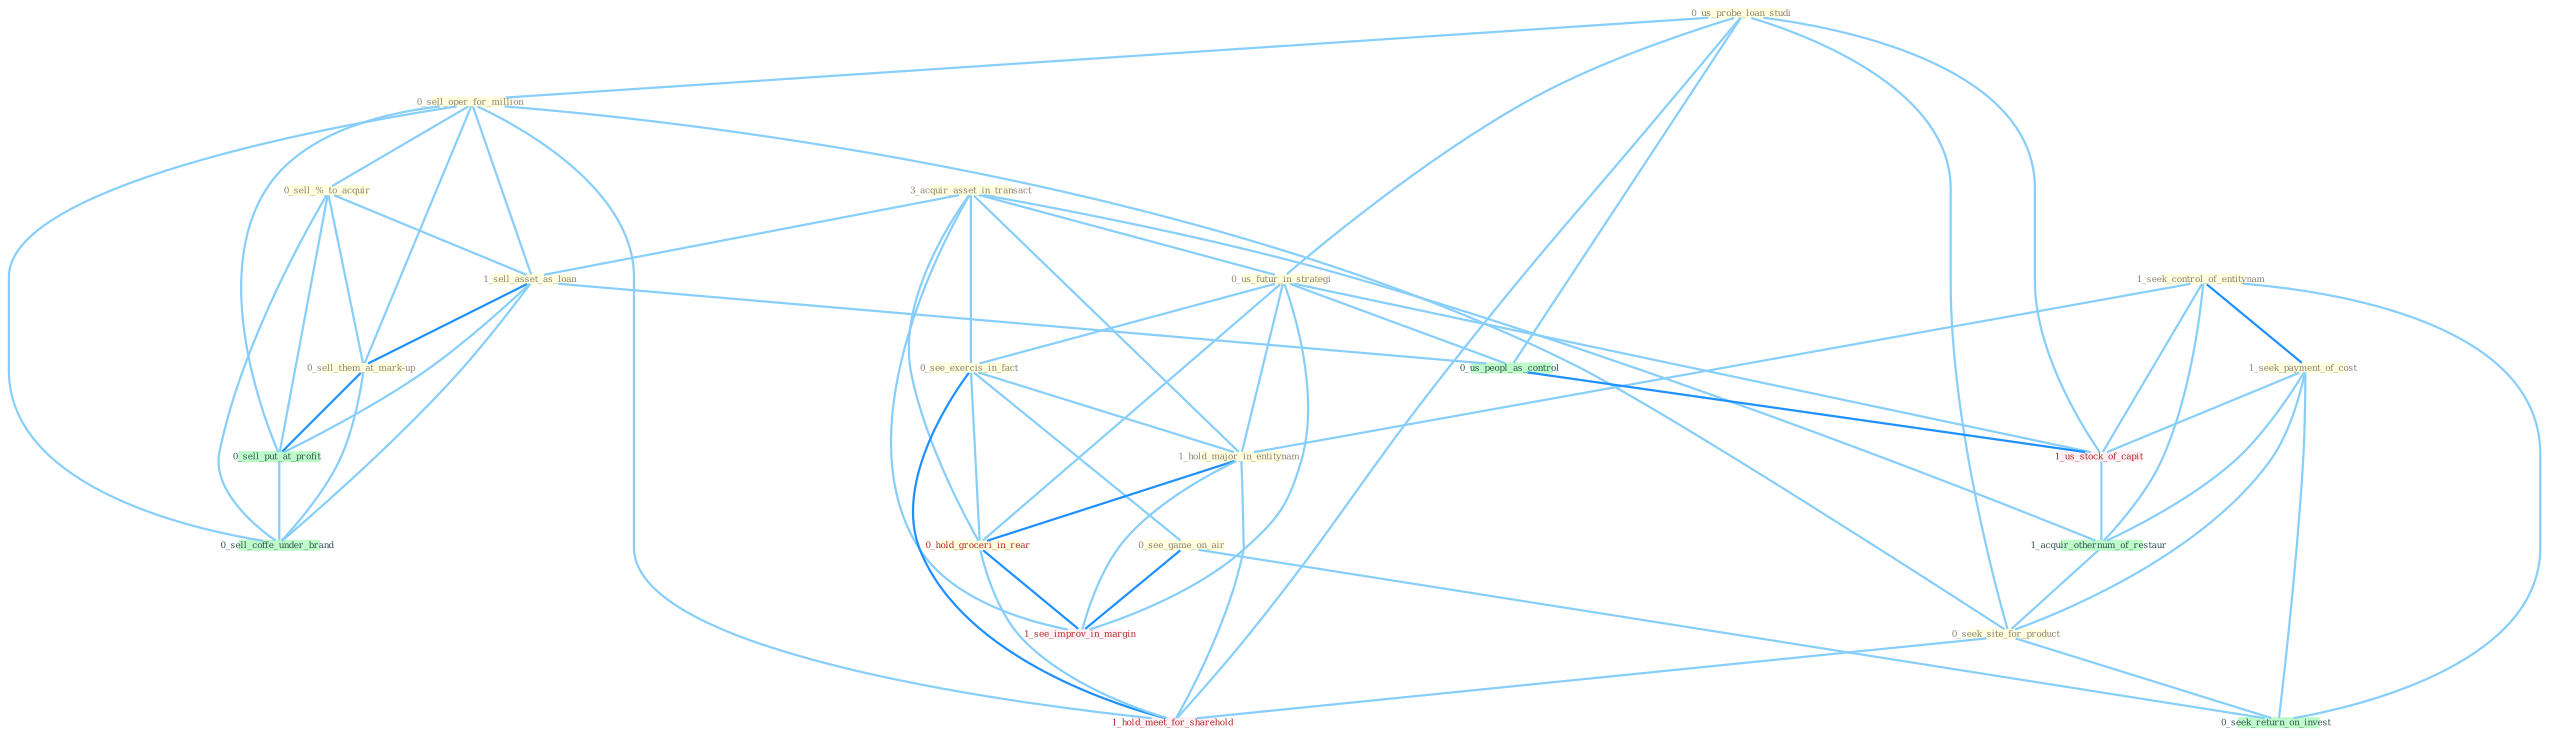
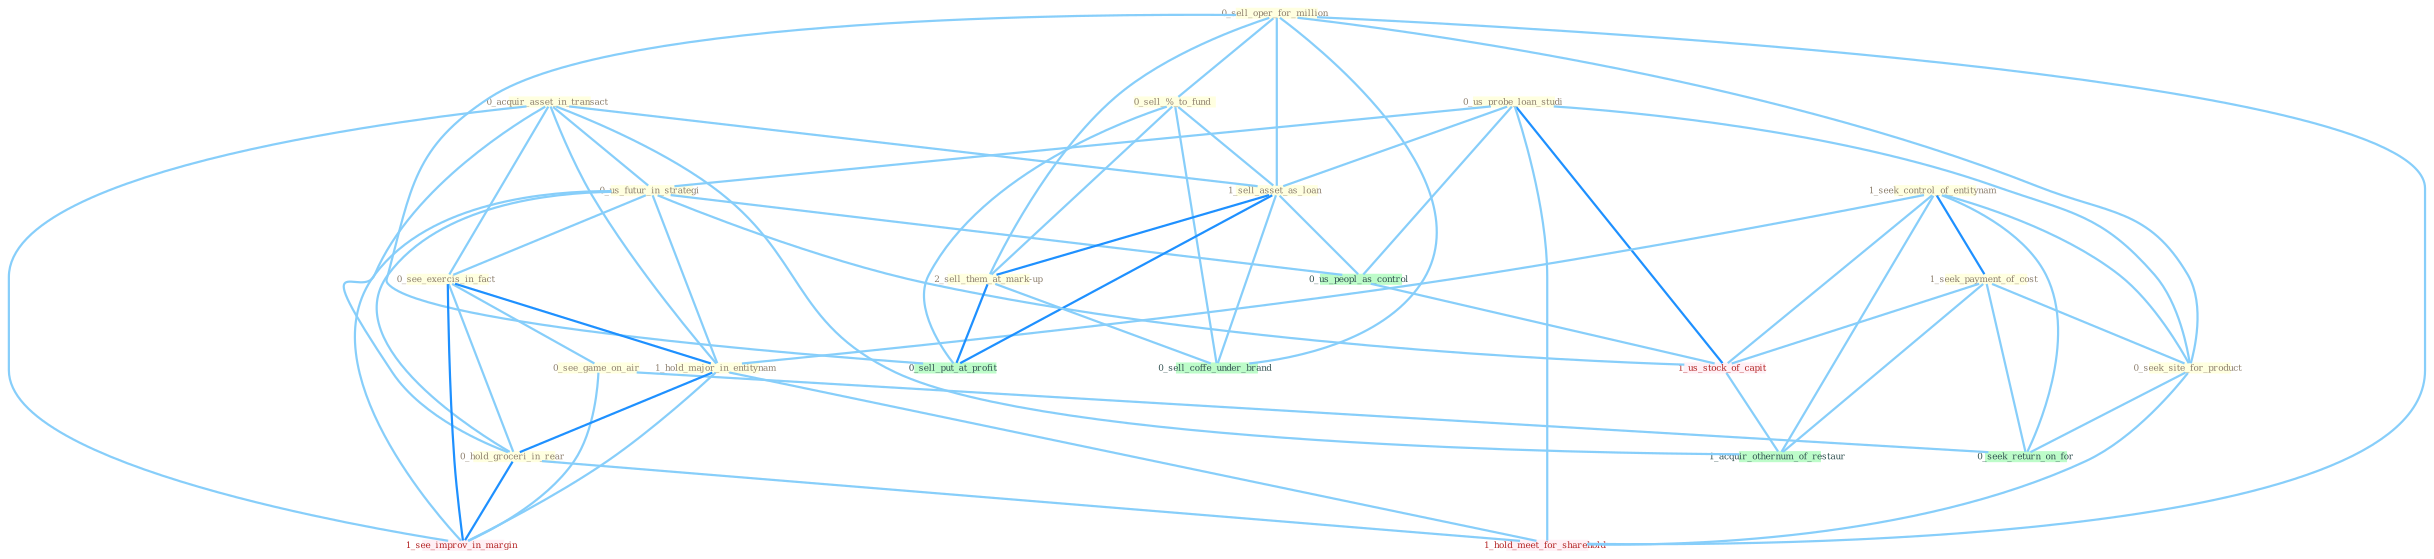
(1107, 58) -> (1390, 148)
(2028, 155) -> (1619, 235)
(328, 191) -> (1175, 102)
(971, 191) -> (550, 102)
(364, 368) -> (989, 279)
(414, 379) -> (1116, 279)
(1106, 412) -> (538, 310)
(1806, 412) -> (1526, 320)
(279, 501) -> none
(980, 545) -> (514, 457)
(1133, 590) -> (581, 449)
(2055, 590) -> (2086, 253)
(951, 599) -> (451, 393)
(2279, 723) -> (2026, 457)
